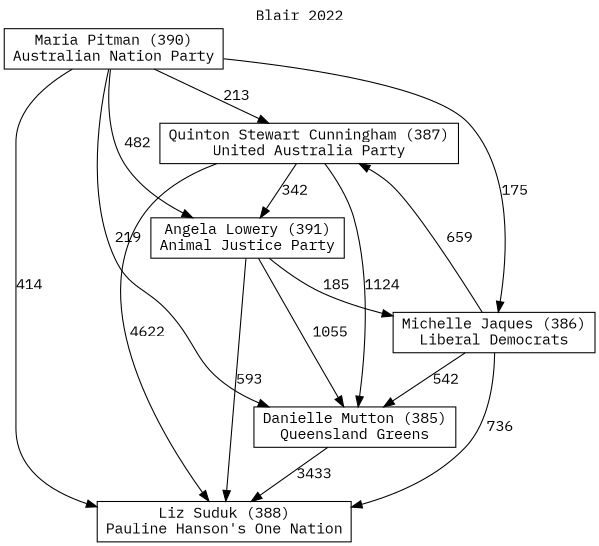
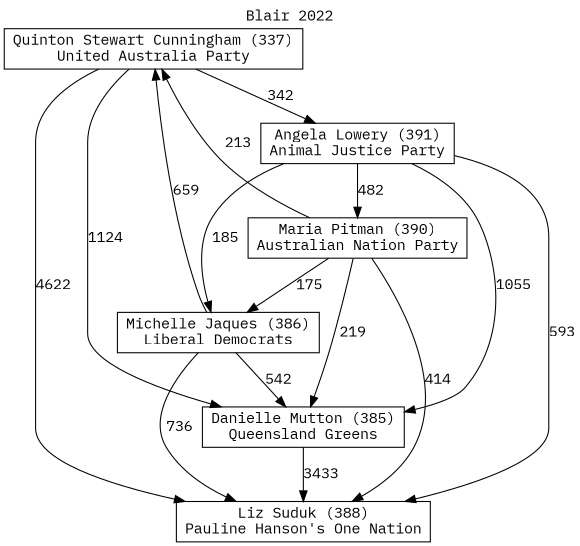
(309, 143) -> (154, 49)
(120, 155) -> (358, 185)
